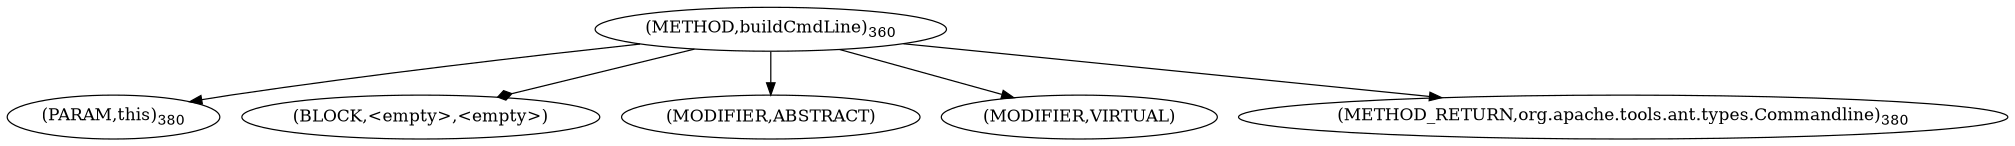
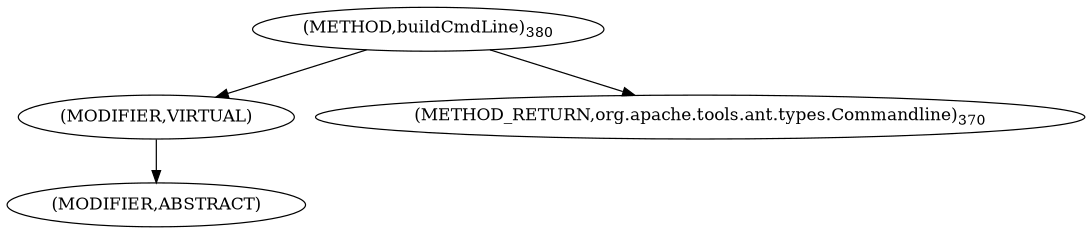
(882, 27) -> (540, 27)
(771, 67) -> (156, 155)
(1895, 115) -> (972, 115)
(114, 117) -> none
(421, 117) -> none
